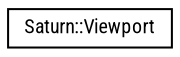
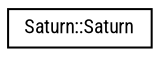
(90, 28) -> (80, 28)
